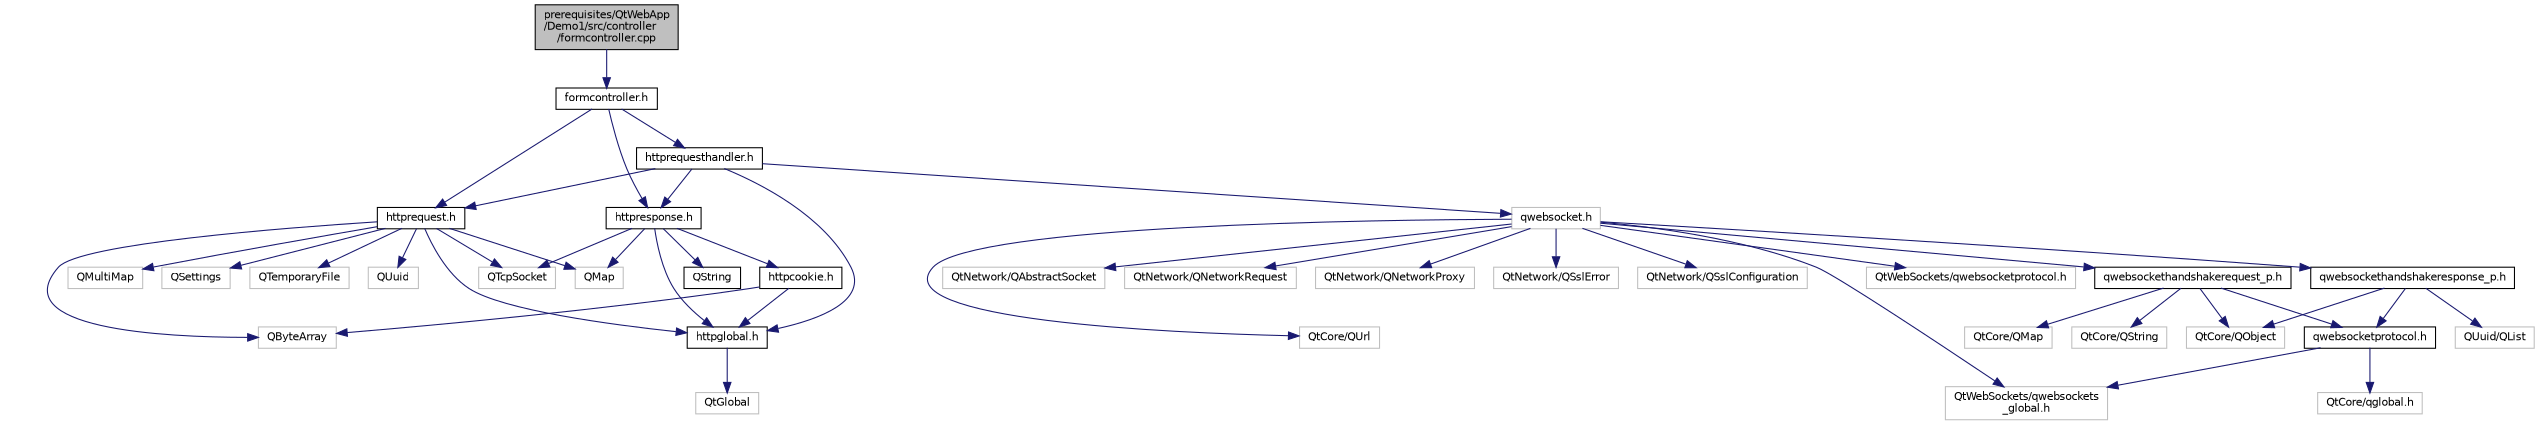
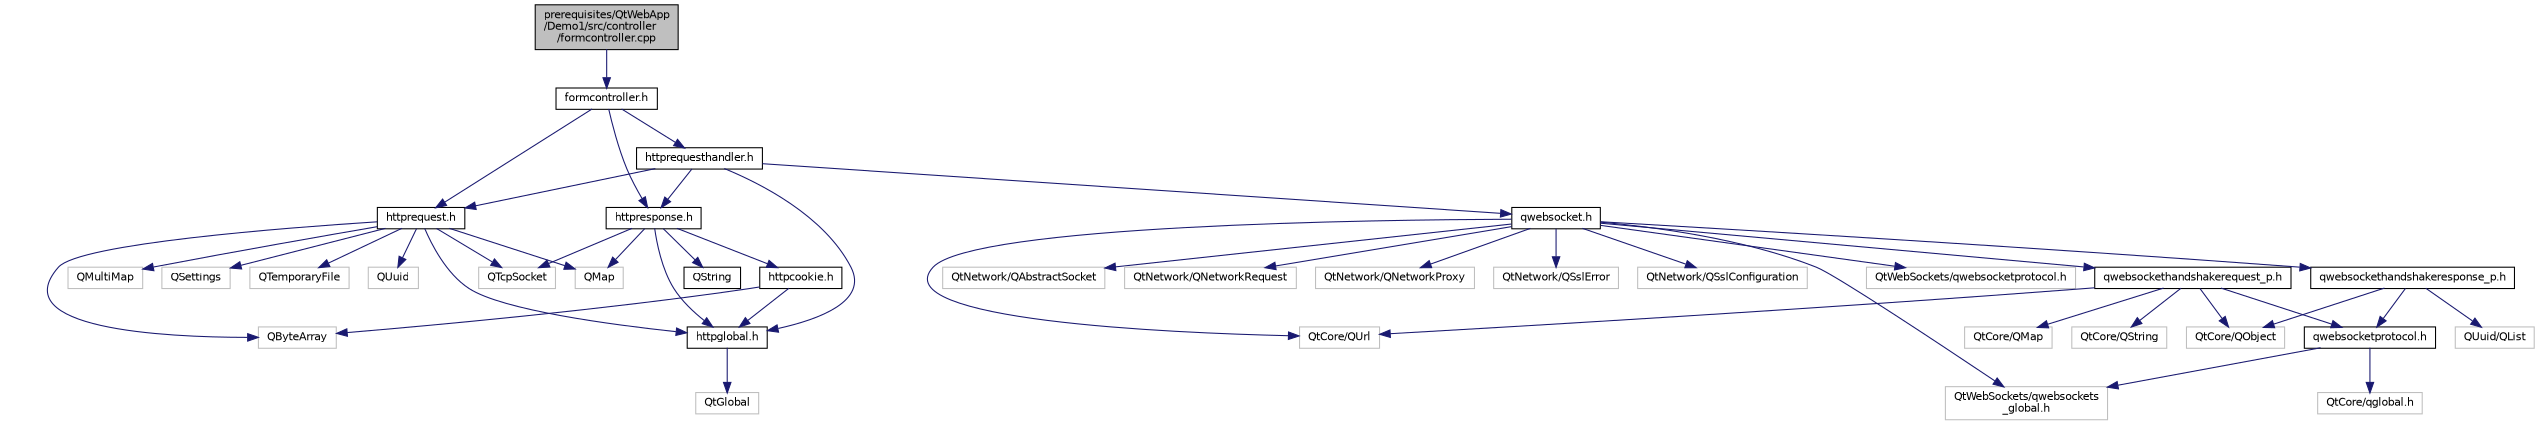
(1556, 218) -> (1556, 218)
none -> (1742, 312)
